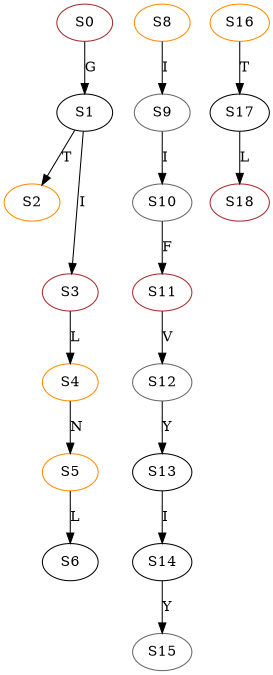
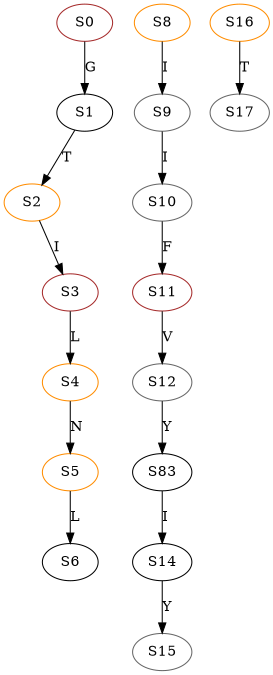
(240, 113) -> (240, 113)
(78, 197) -> (49, 242)
(240, 203) -> none
(162, 472) -> (162, 472)
